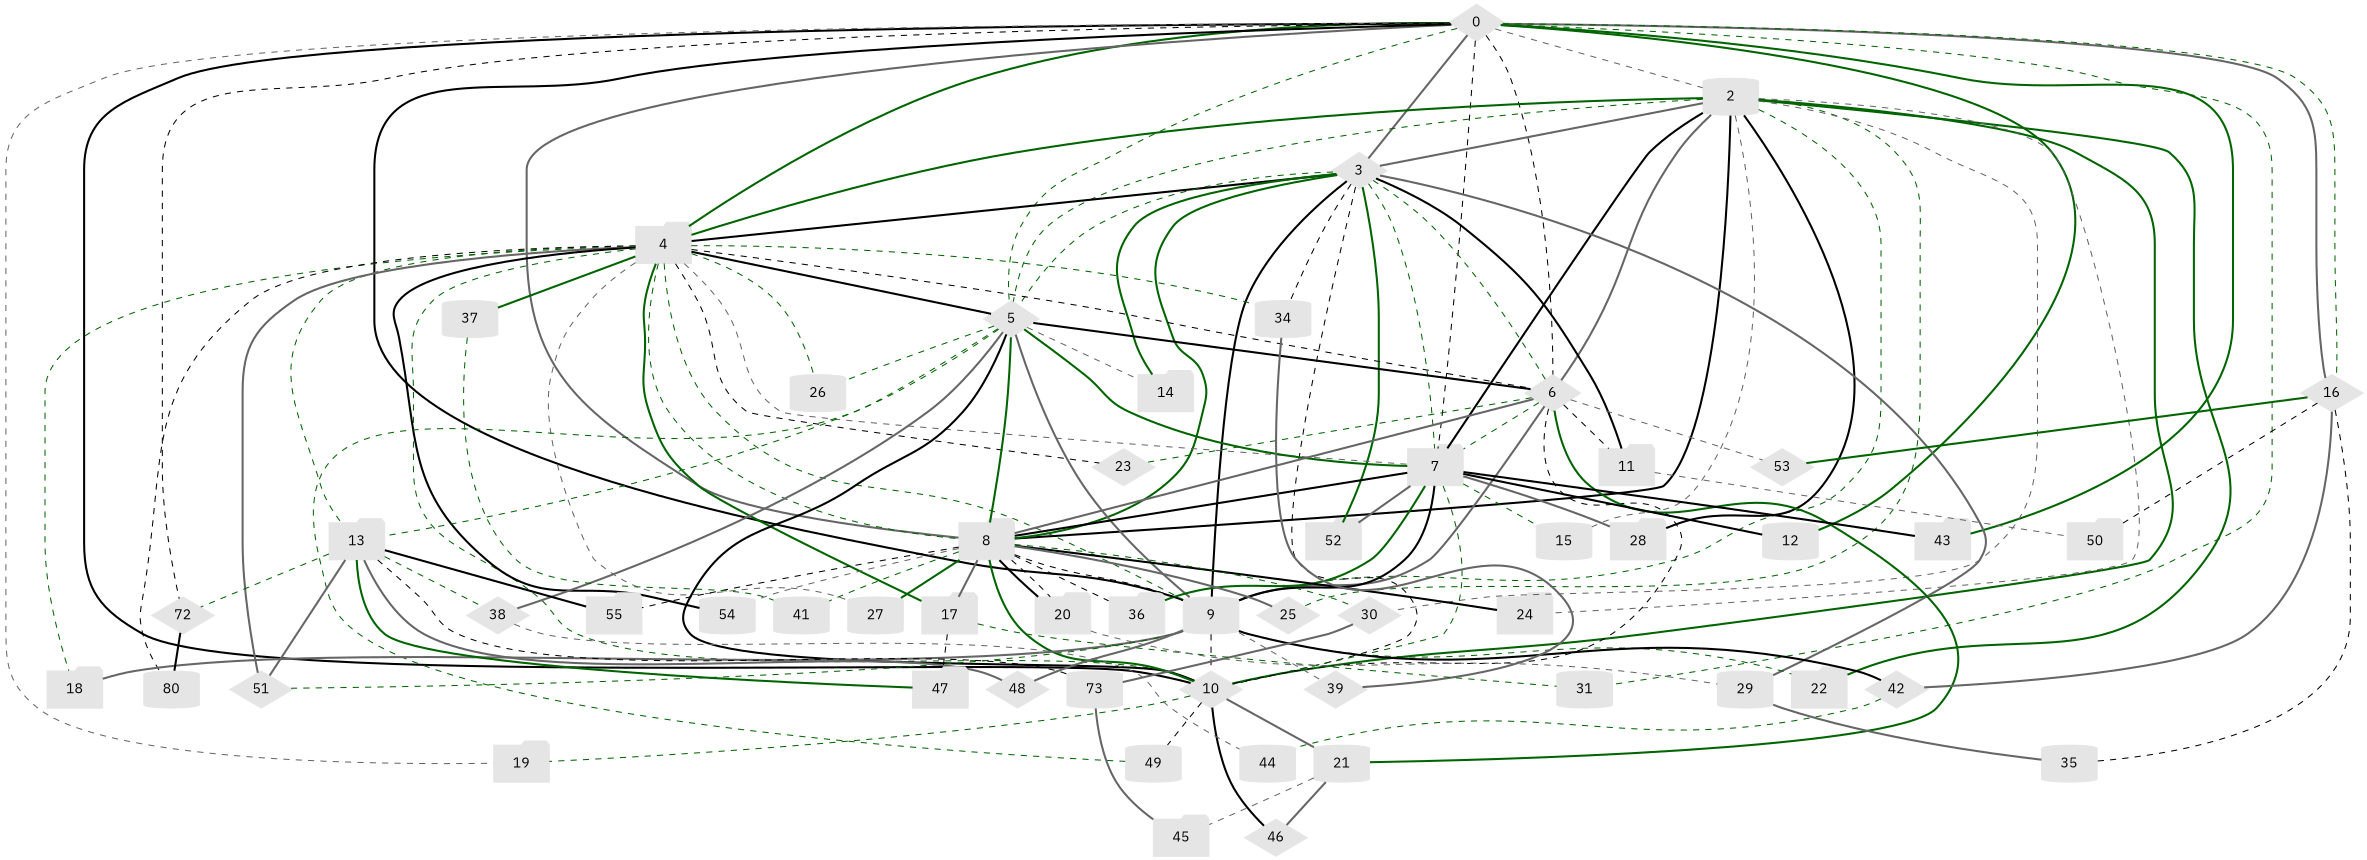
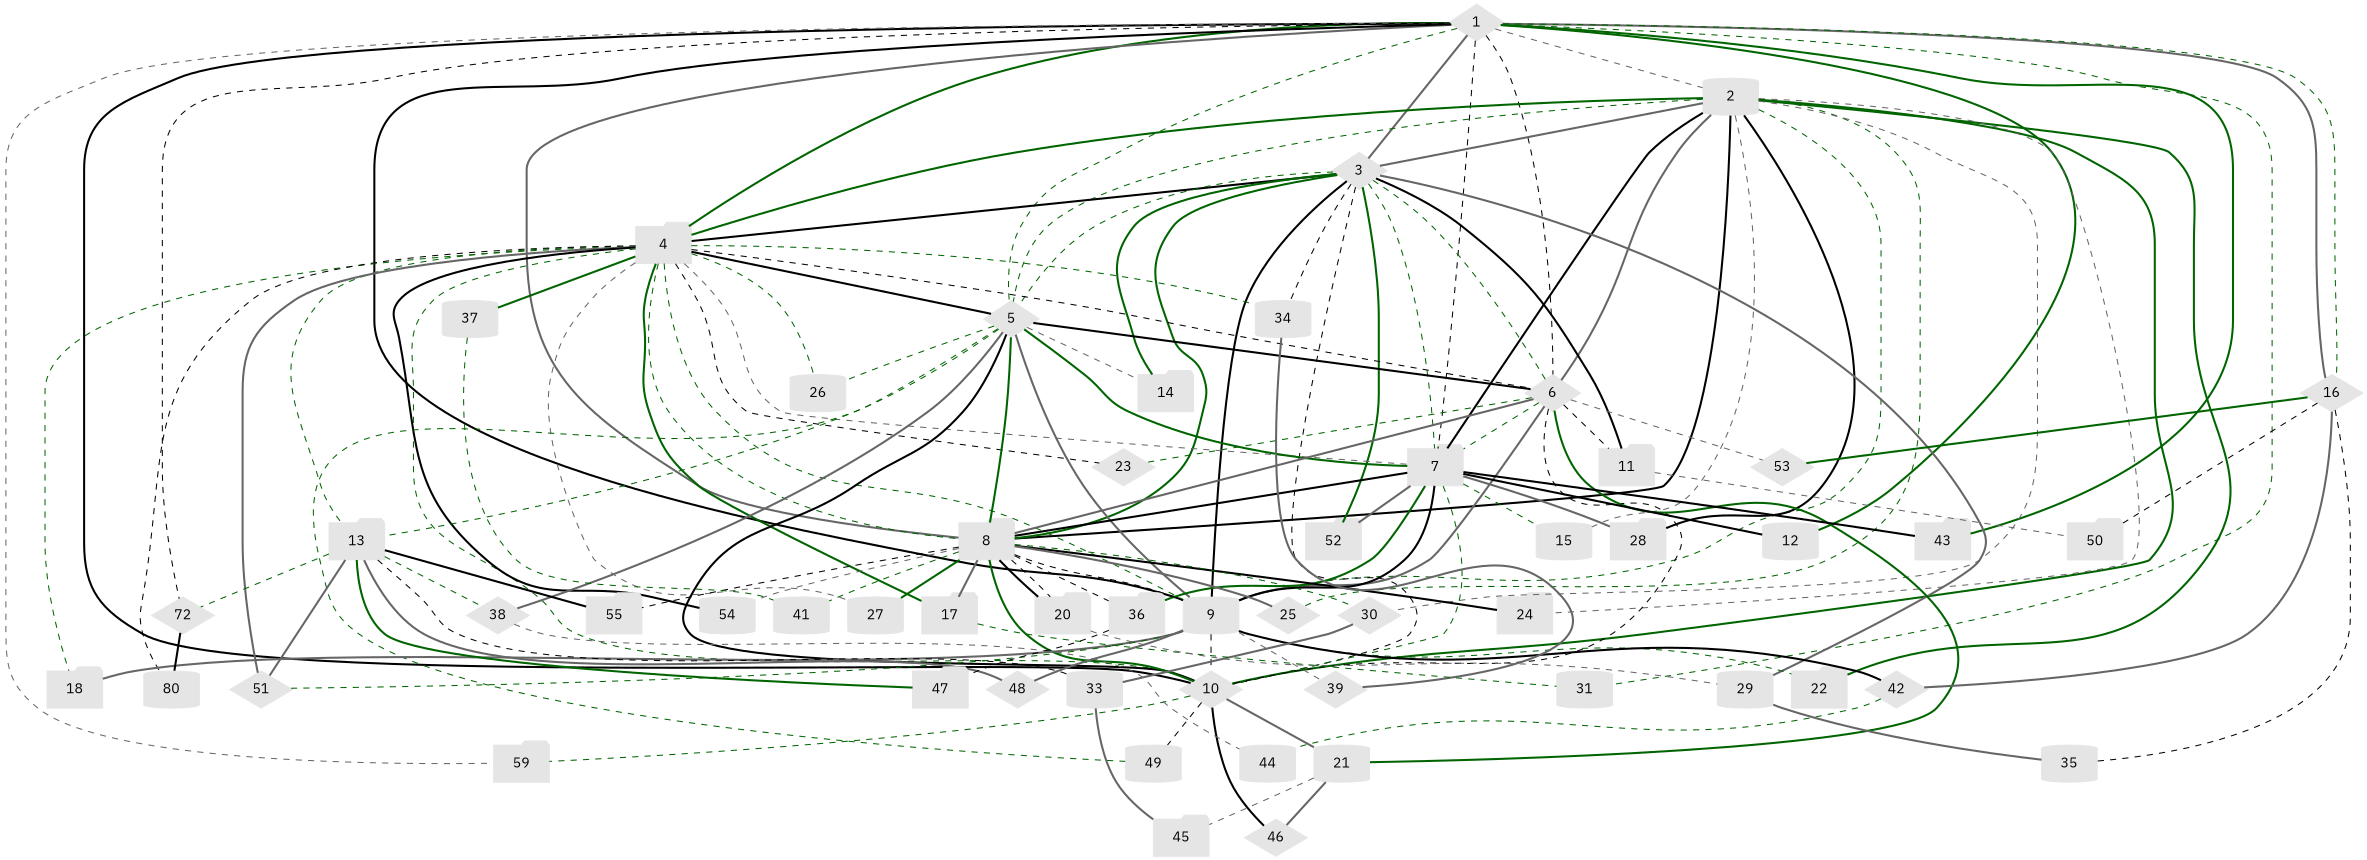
(1477, 23) -> (1477, 23)
(945, 651) -> (1039, 652)
(1095, 690) -> (1095, 690)
(522, 764) -> (522, 764)
